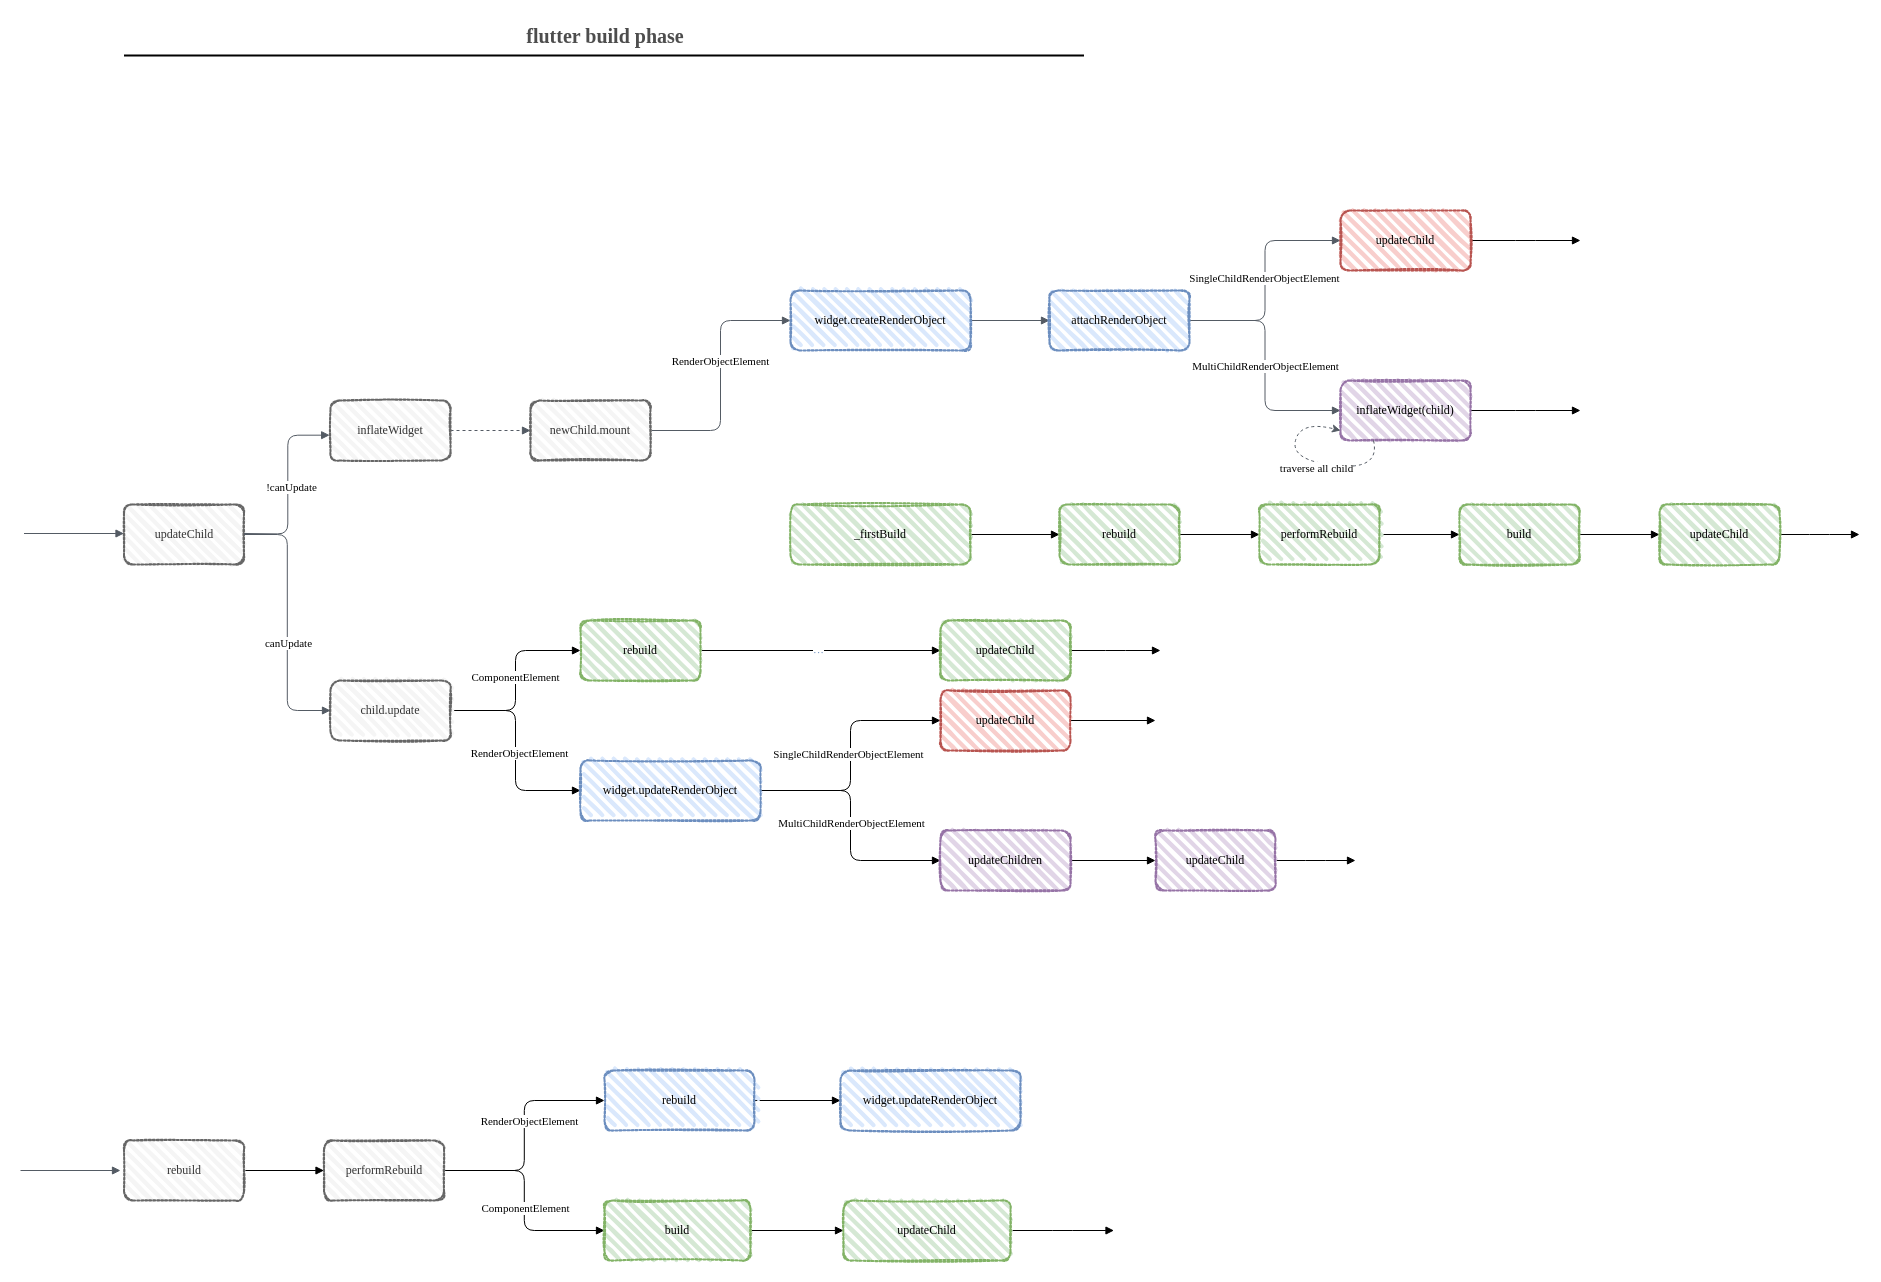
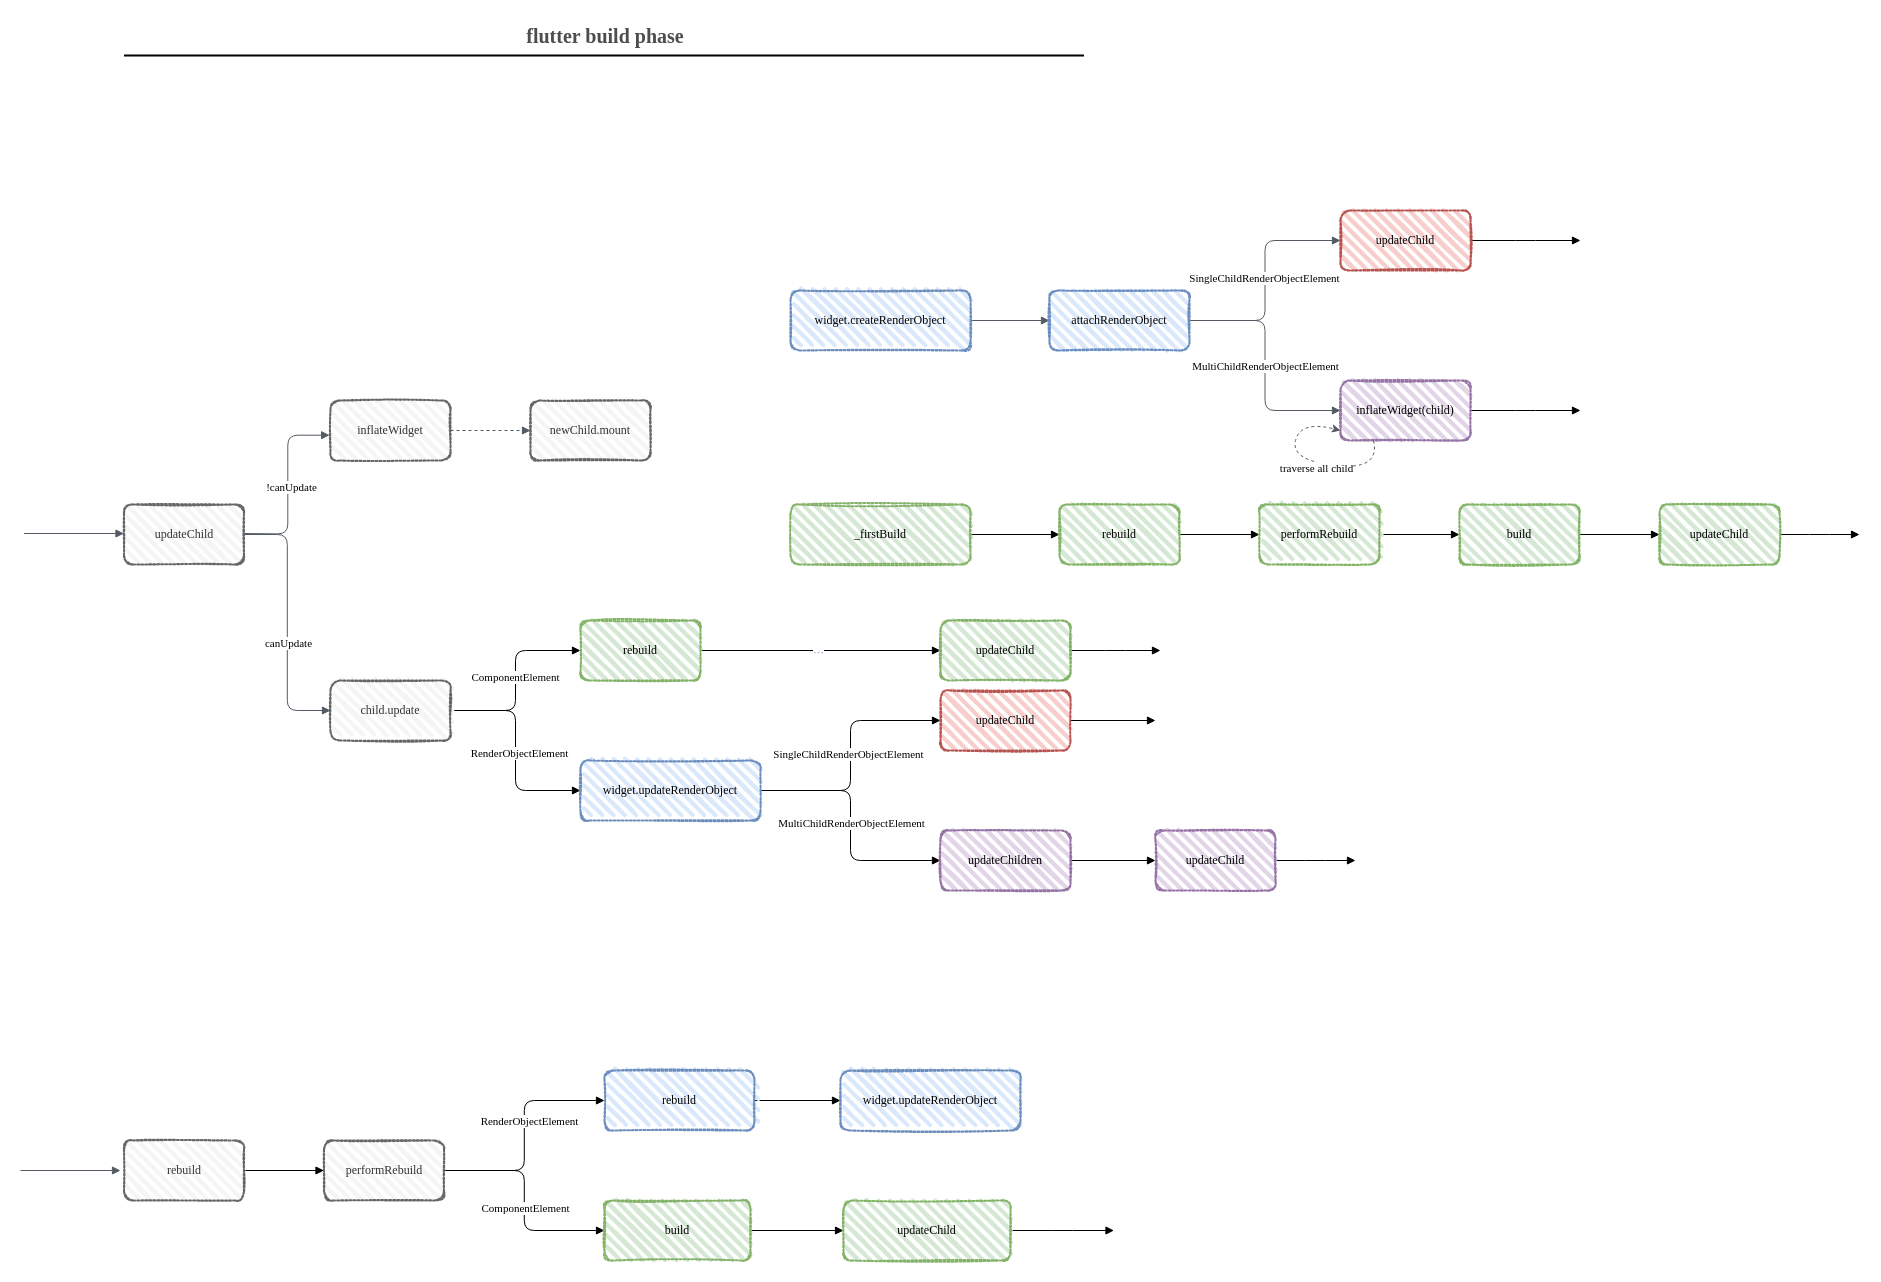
(721, 381) -> none
